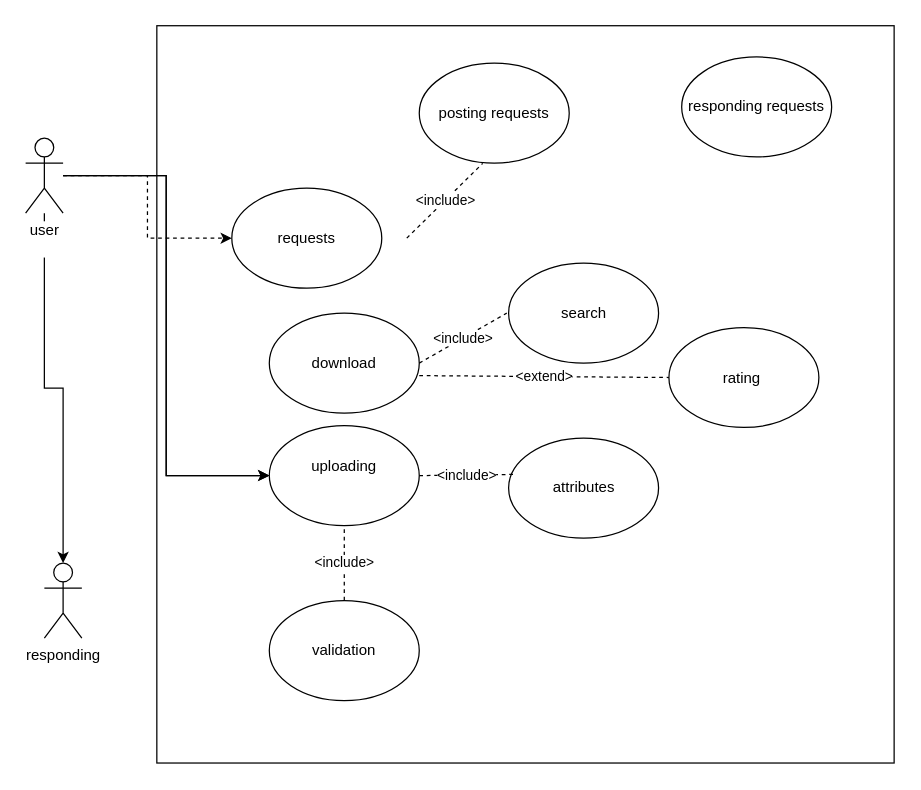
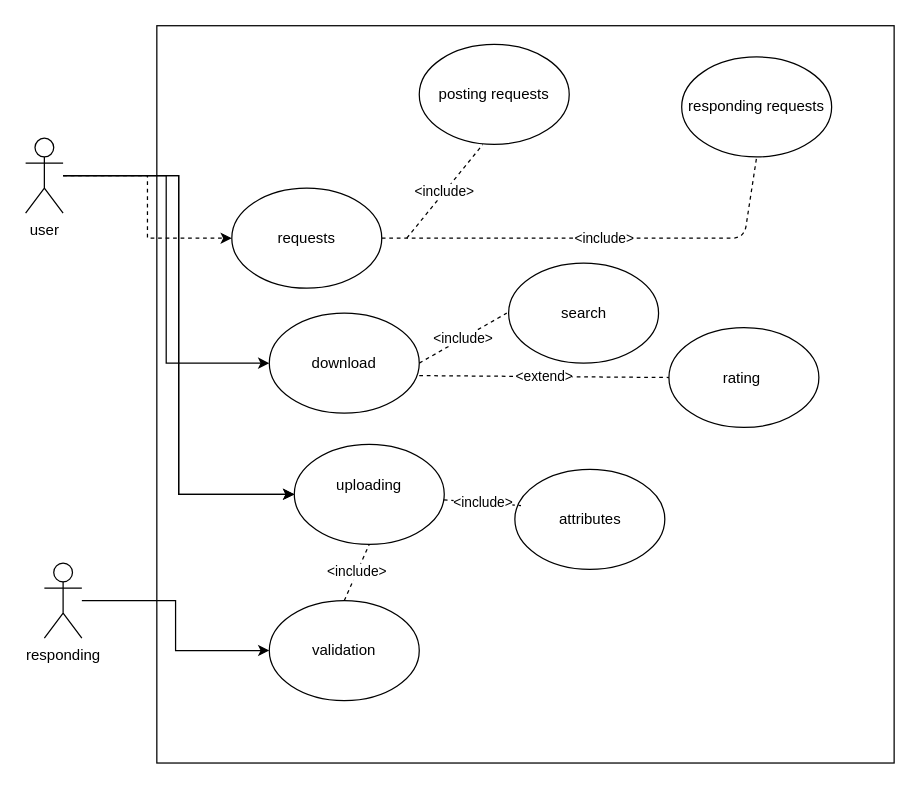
(494, 113) -> (494, 94)
none -> (599, 238)
(63, 396) -> (215, 363)
(344, 476) -> (369, 494)
(584, 488) -> (590, 519)
none -> (176, 622)
